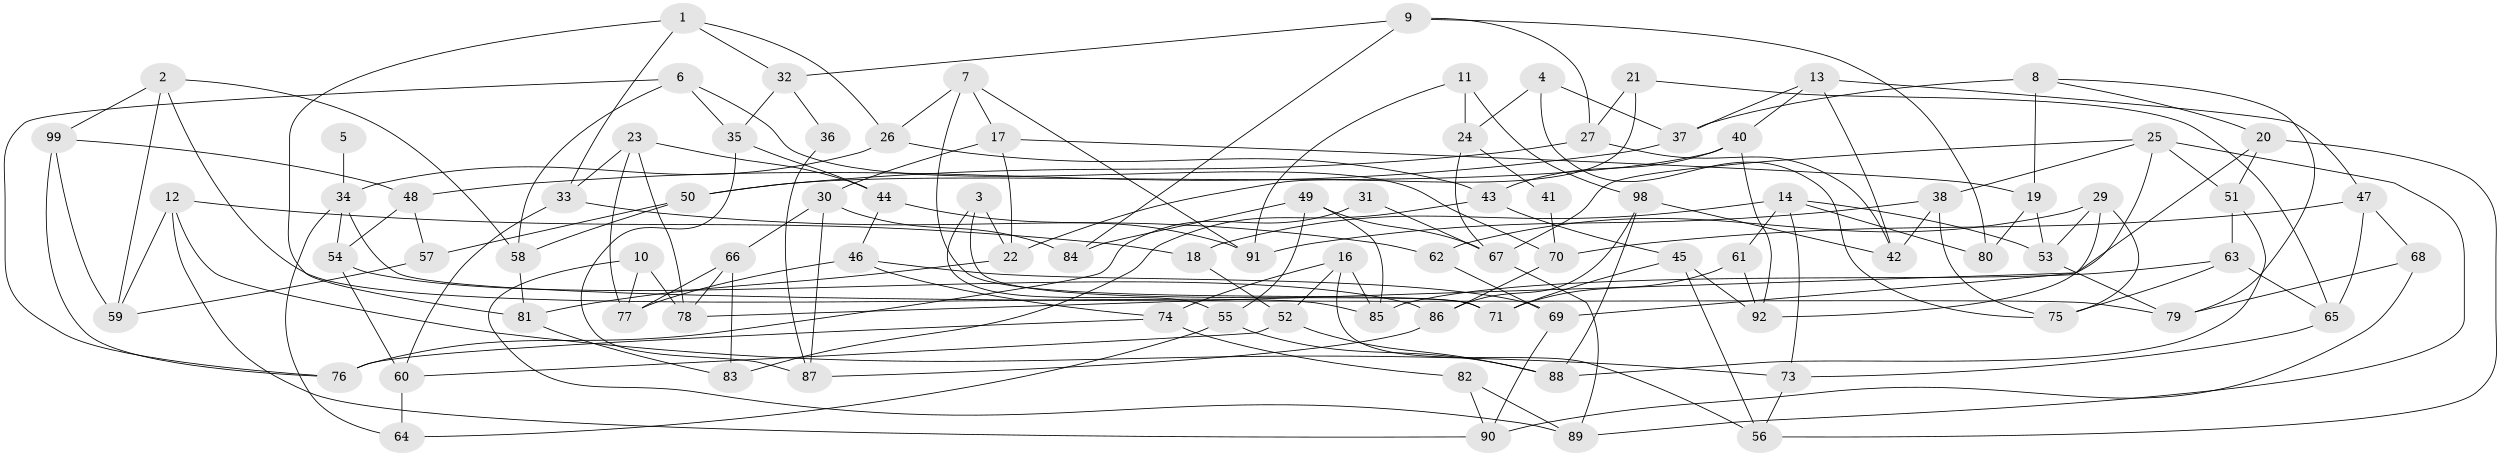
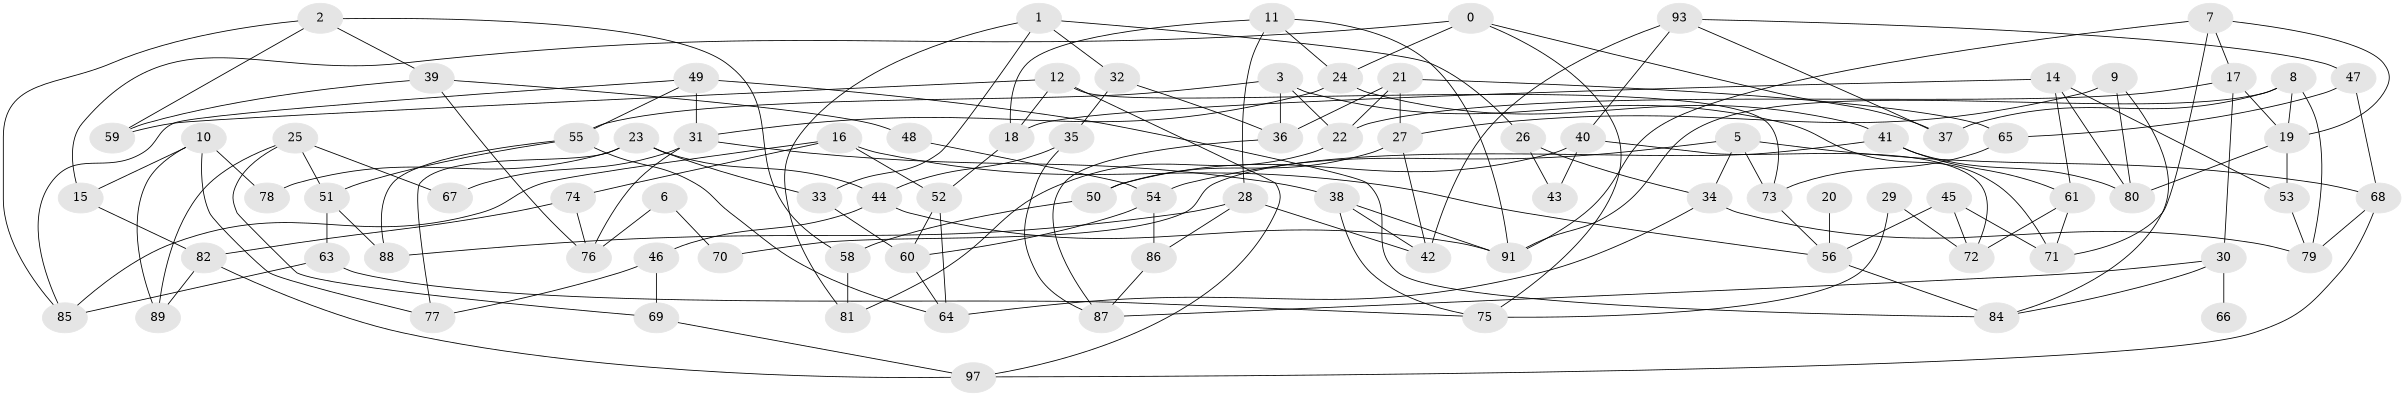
none -> (1111, 34)
(1097, 48) -> none
(1543, 78) -> (1471, 18)
(1817, 78) -> (1680, 18)
(2143, 100) -> (1799, 105)
(708, 108) -> none
(927, 108) -> (2368, 52)
none -> (1340, 108)
none -> (1280, 109)
(54, 138) -> (432, 78)
(567, 145) -> none
none -> (2059, 163)
(2251, 163) -> (449, 161)
none -> (2009, 168)
(2047, 168) -> (973, 163)
none -> (2002, 173)
(1047, 177) -> none
none -> (81, 198)
(1456, 198) -> (992, 119)
(1641, 198) -> (1245, 198)
(2018, 226) -> none
(1397, 227) -> (696, 116)
(340, 228) -> (1443, 159)
(2071, 230) -> none
(1582, 233) -> none
(427, 258) -> none
(1437, 258) -> none
(716, 280) -> none
(1507, 283) -> none
(686, 284) -> none
(1735, 284) -> none
(2279, 286) -> none
(1799, 288) -> (1754, 168)
none -> (1913, 288)
(967, 291) -> none
(1760, 318) -> (1972, 258)
(1596, 328) -> none
(1419, 352) -> (943, 258)
(731, 378) -> none
(1488, 438) -> (973, 378)
